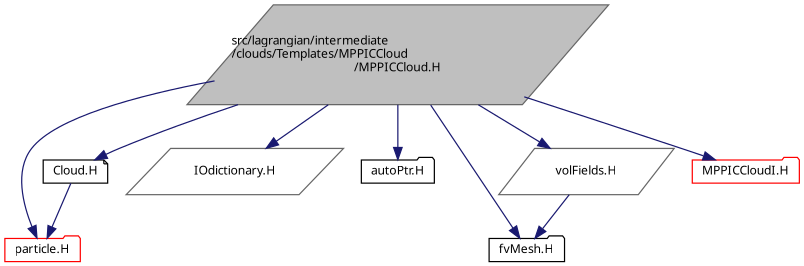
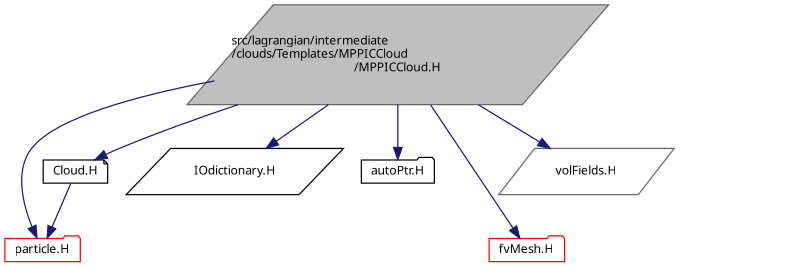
(235, 172) -> (235, 172)
(746, 172) -> none
(556, 212) -> none
(527, 250) -> (527, 250)
